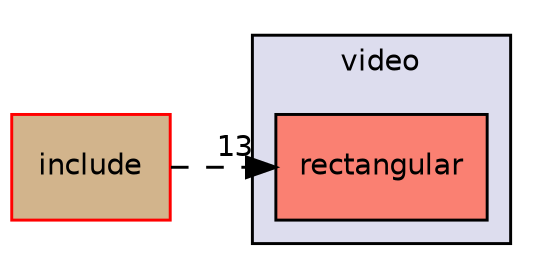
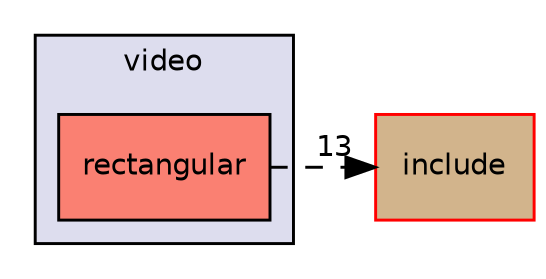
(208, 167) -> (311, 167)
